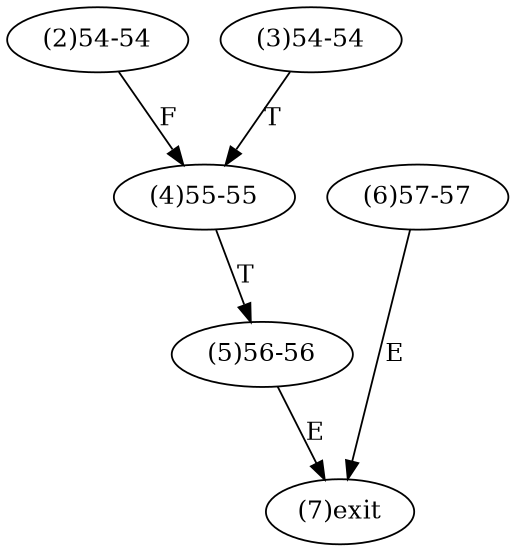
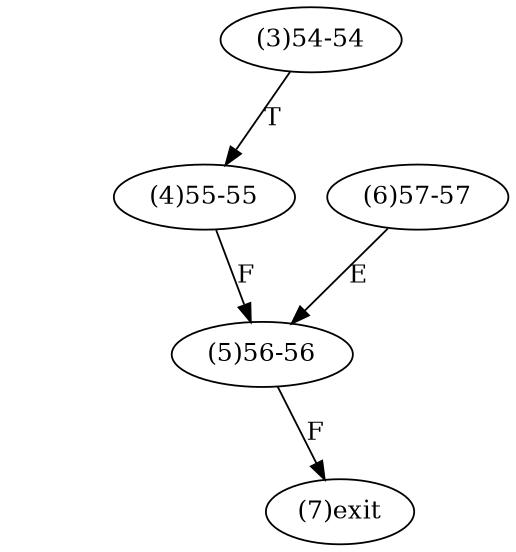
(98, 40) -> none
(246, 276) -> (246, 276)
(381, 346) -> (346, 270)
(316, 433) -> (316, 433)
